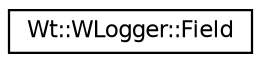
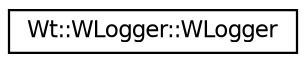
(130, 32) -> (153, 32)
